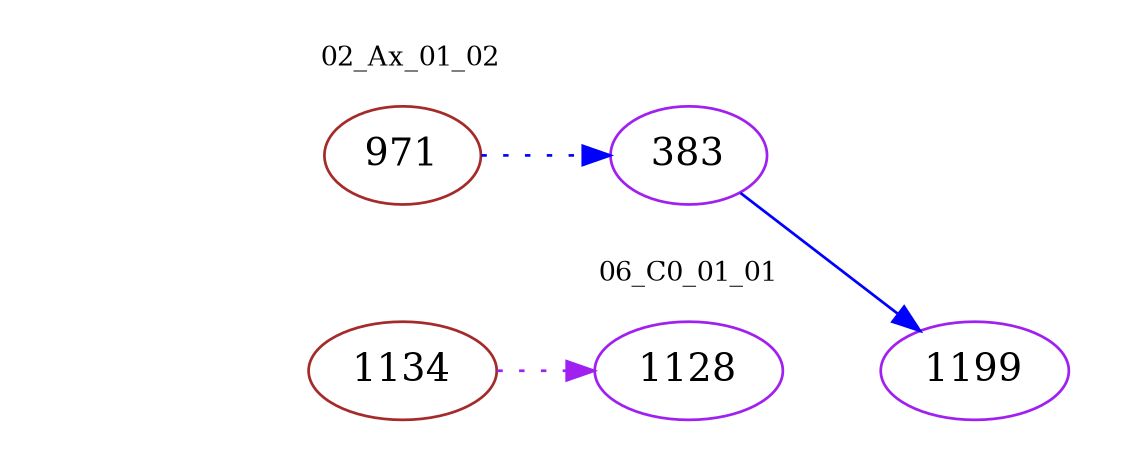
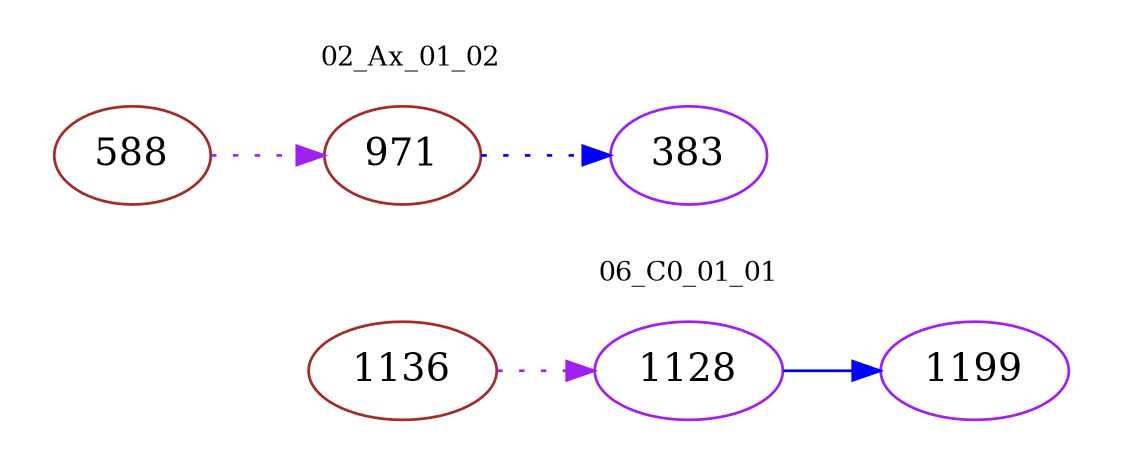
none -> (133, 155)
(835, 266) -> (818, 371)
(403, 371) -> (403, 371)
